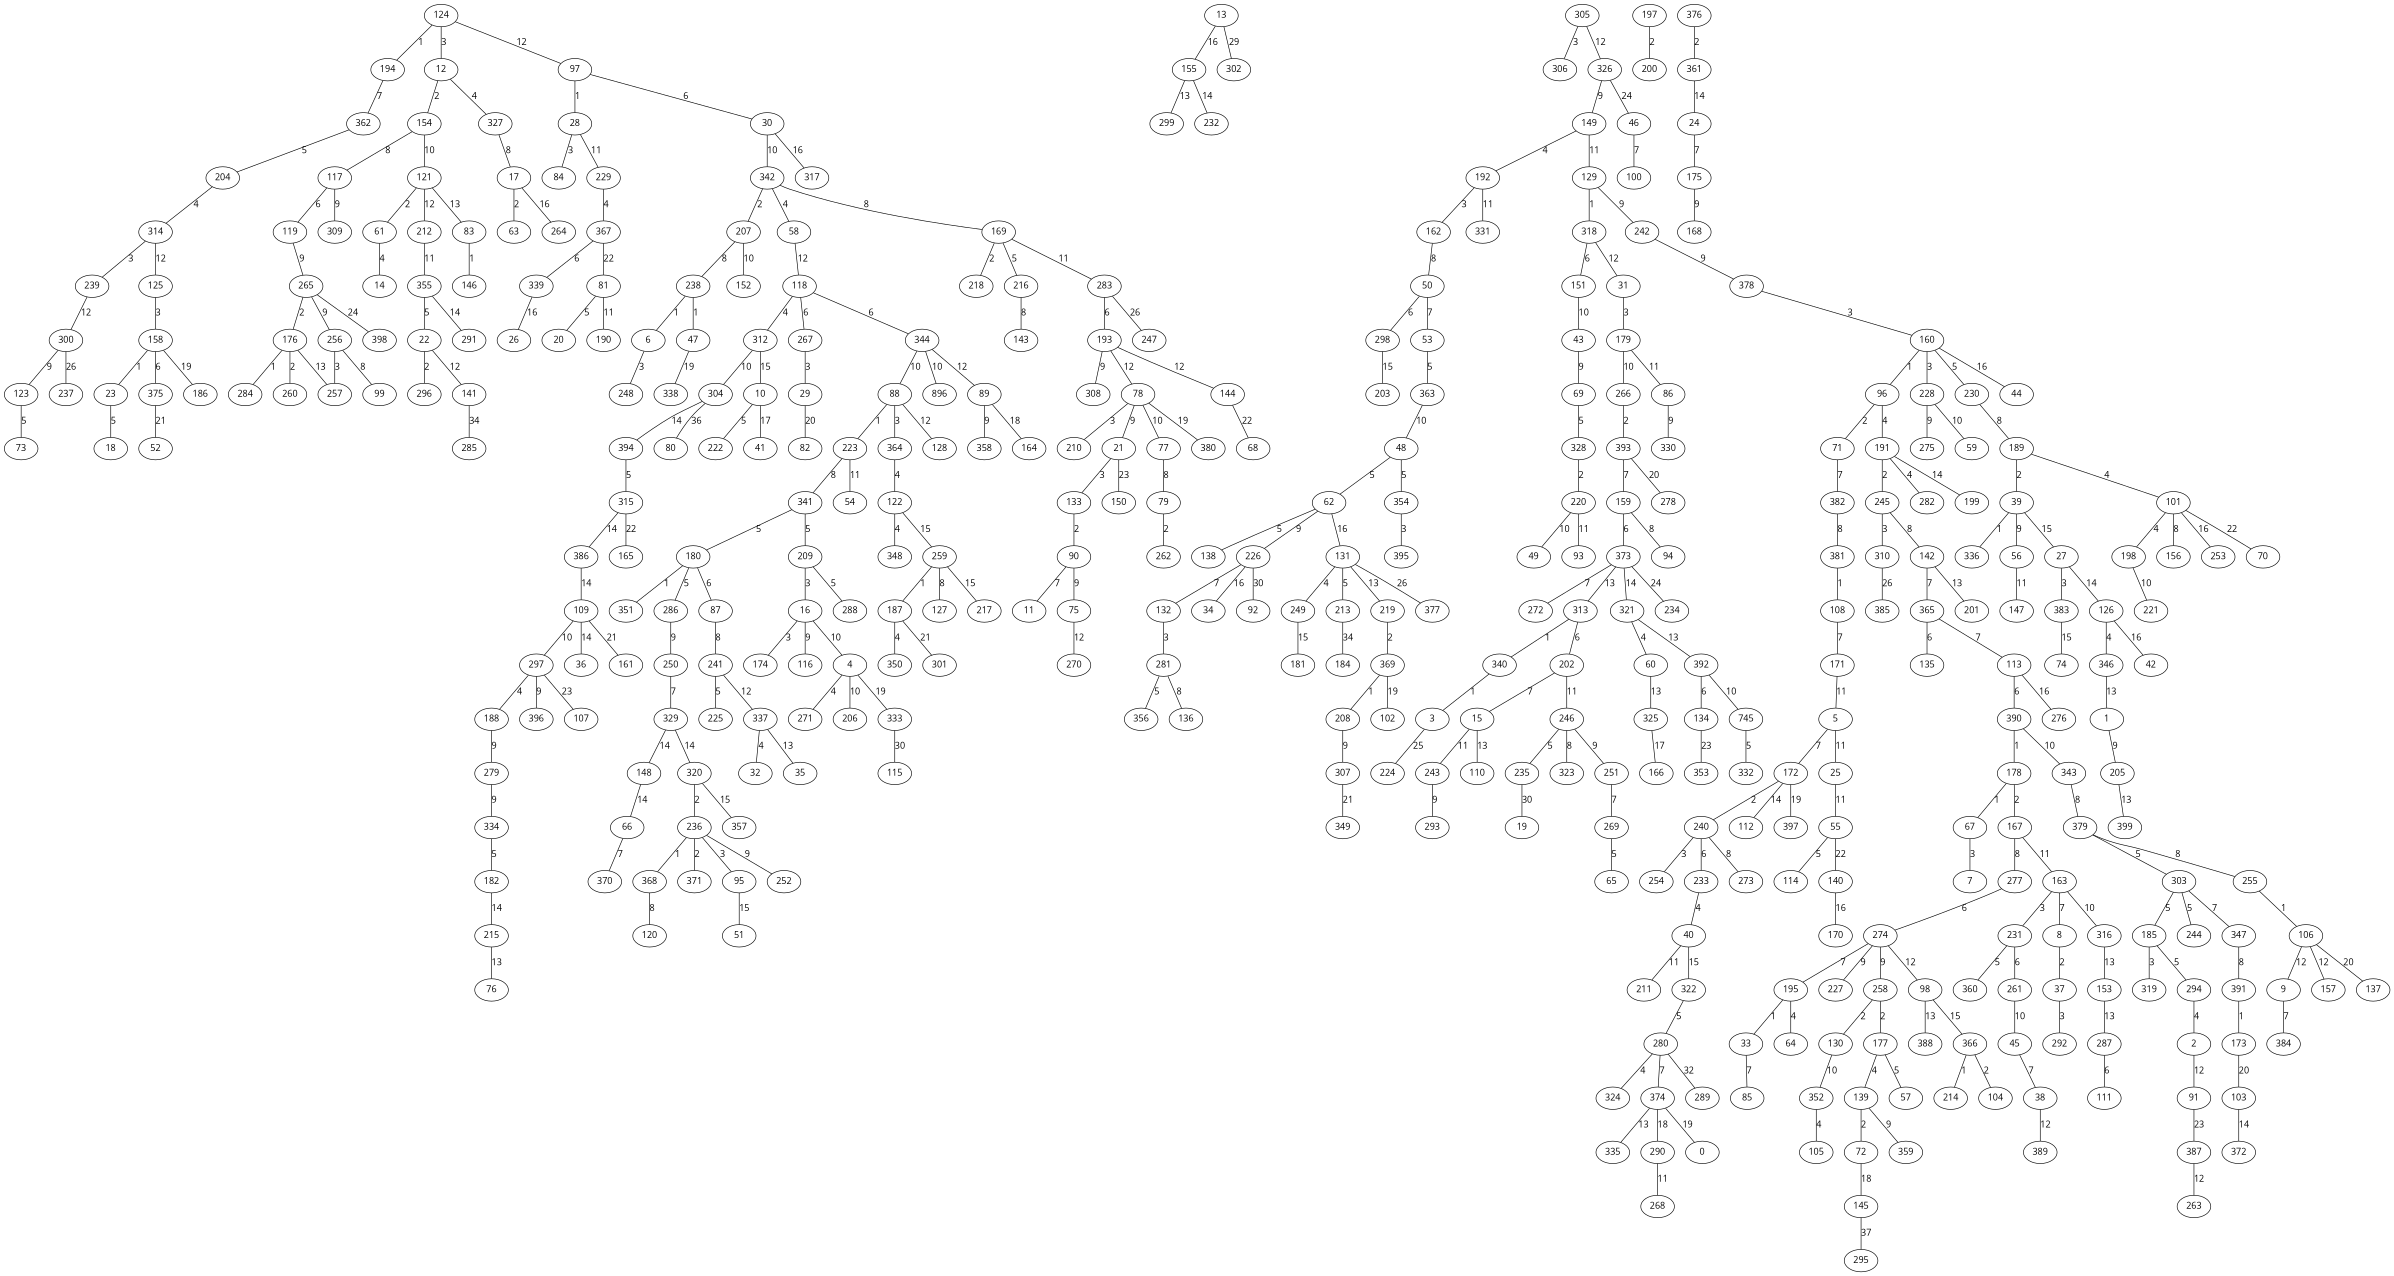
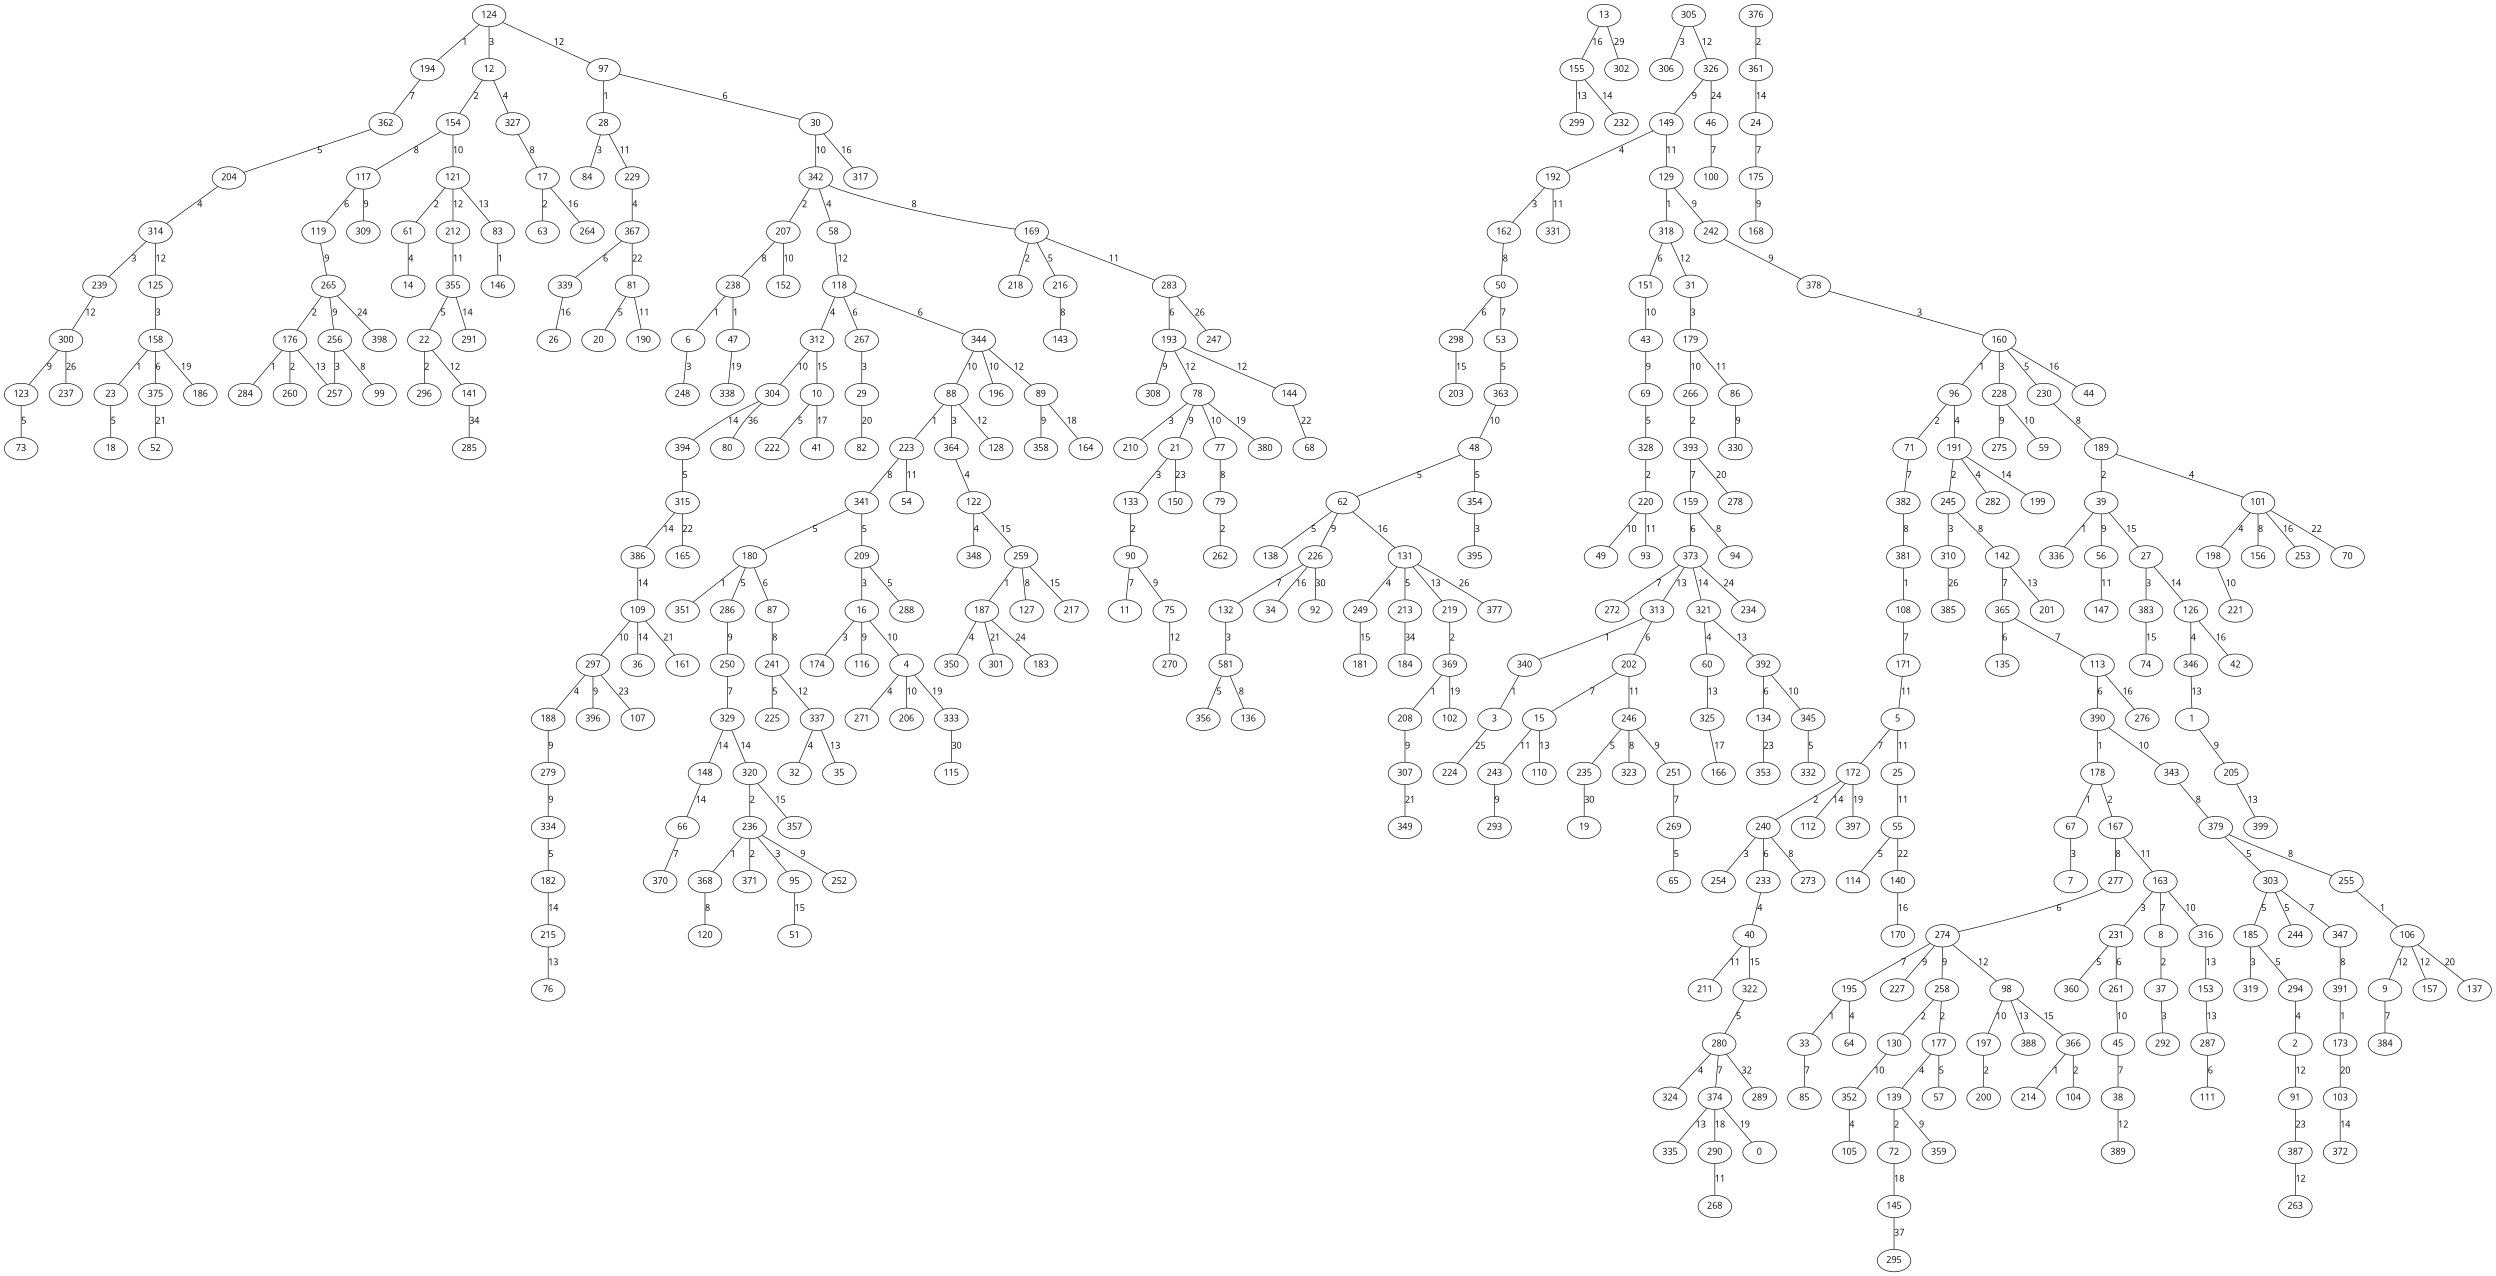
(940, 394) -> (996, 394)
none -> (1041, 665)
(1164, 665) -> (1226, 665)
(1746, 719) -> (1808, 719)
none -> (1995, 1017)
